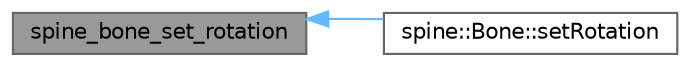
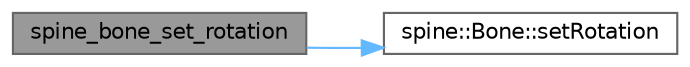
(356, 19) -> (334, 48)
